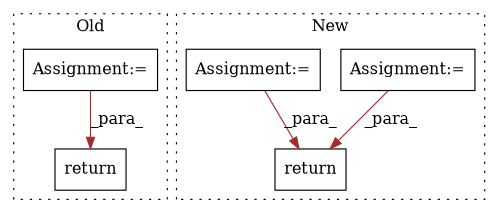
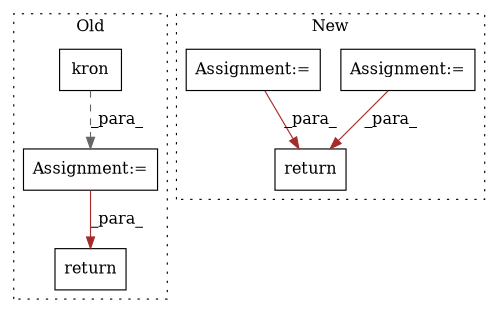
none -> (91, 70)
